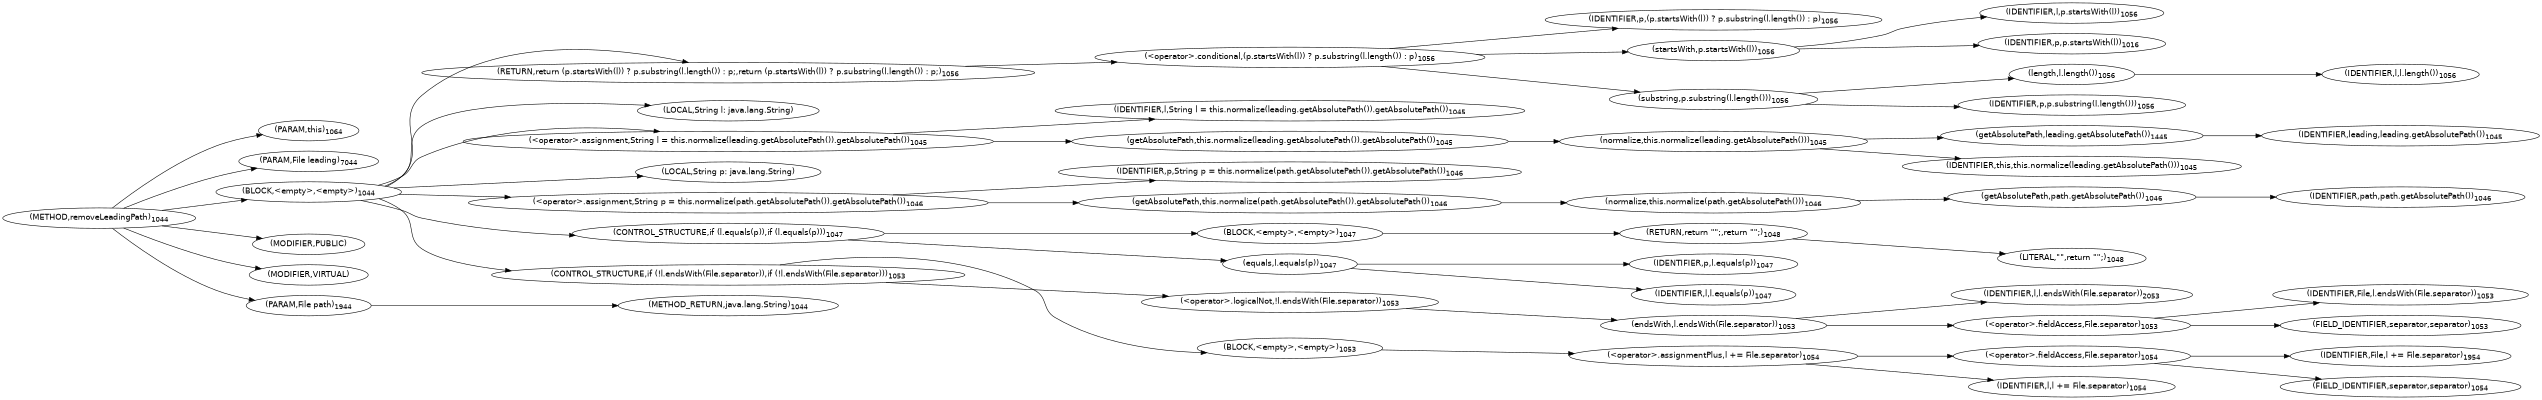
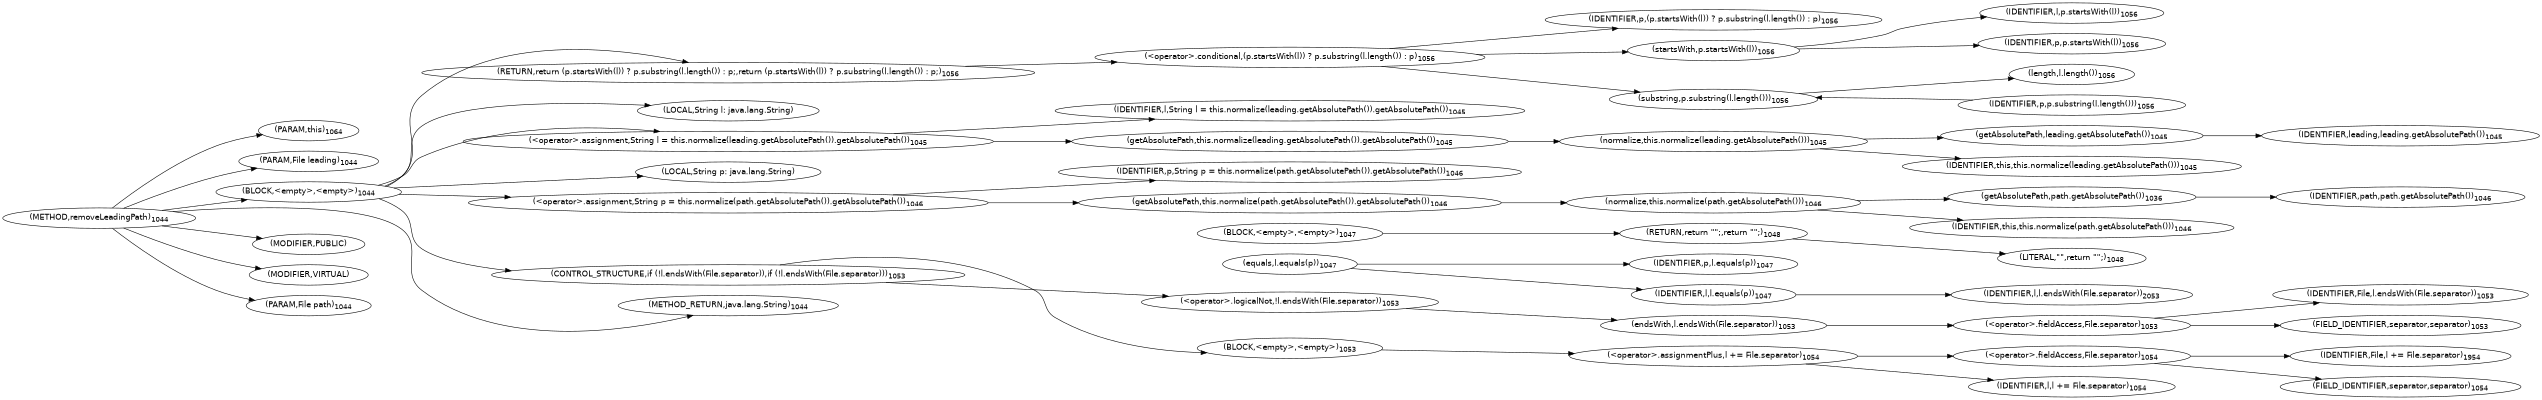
(2131, 43) -> (2131, 43)
(2401, 74) -> none
(1880, 106) -> (1897, 98)
(2159, 135) -> (2159, 135)
(349, 160) -> (349, 160)
(2154, 196) -> (2154, 196)
none -> (2072, 228)
(728, 233) -> none
(343, 305) -> (343, 305)
(492, 306) -> (414, 281)
(1888, 311) -> (1871, 295)
